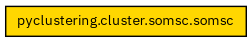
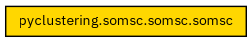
(126, 21) -> (126, 21)
